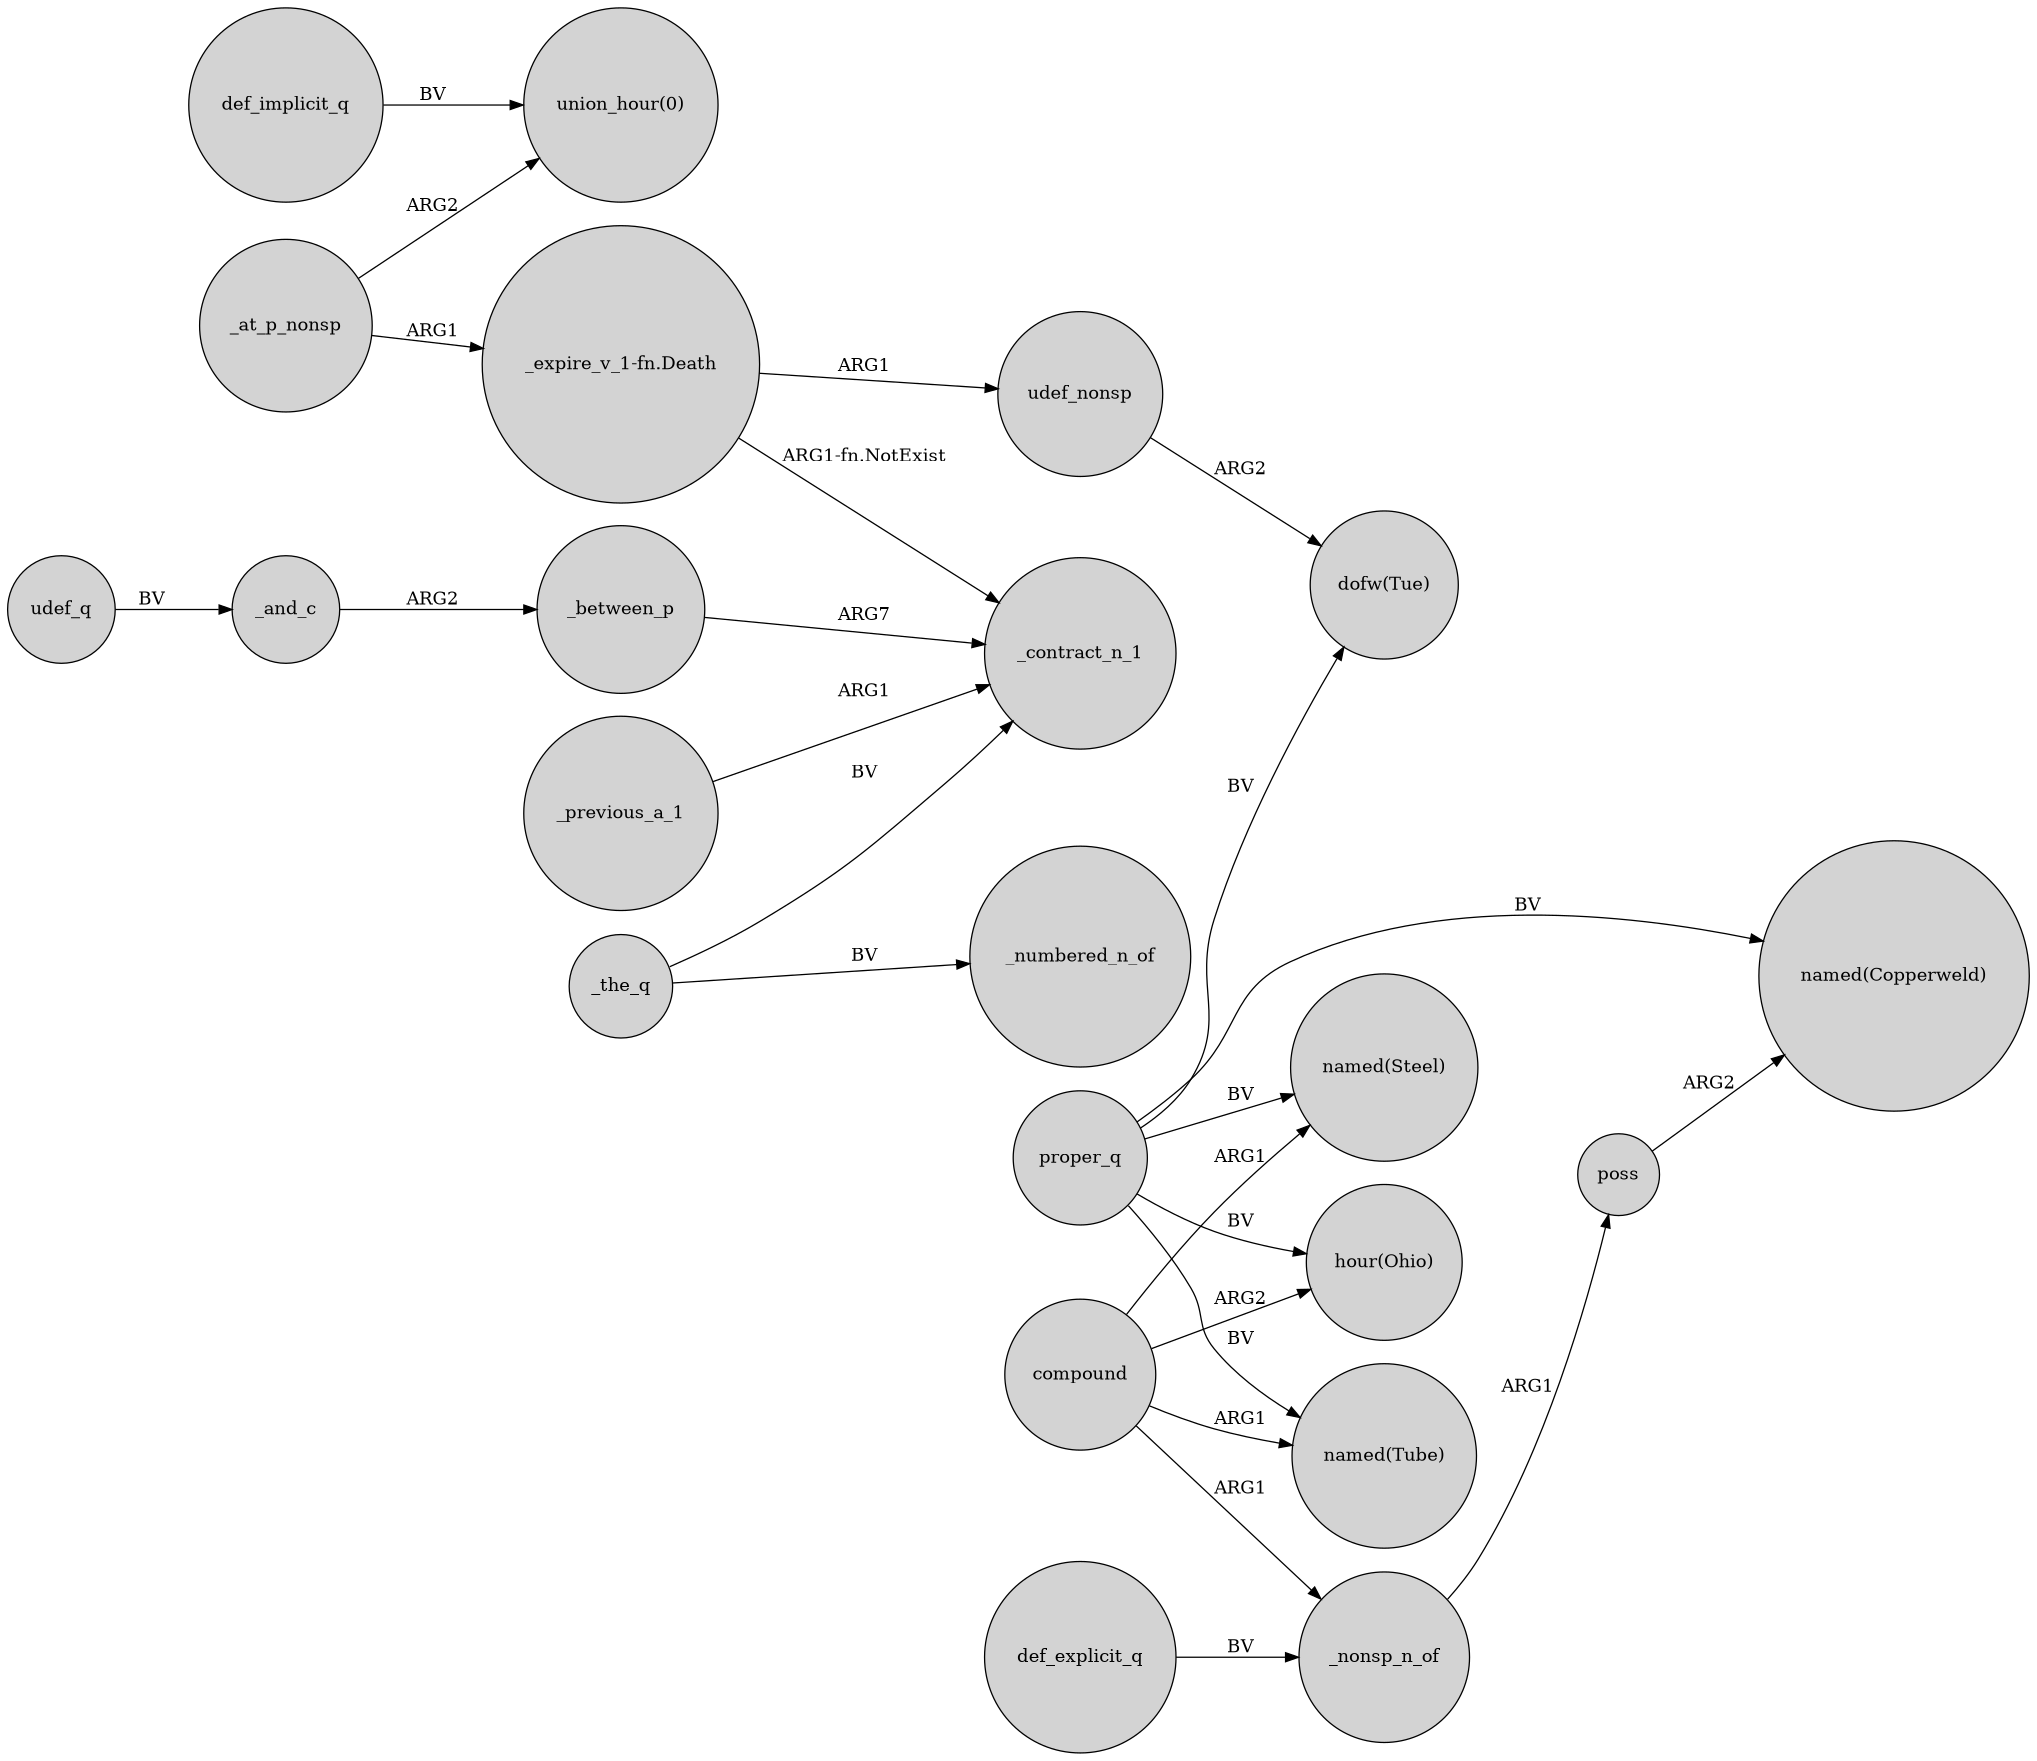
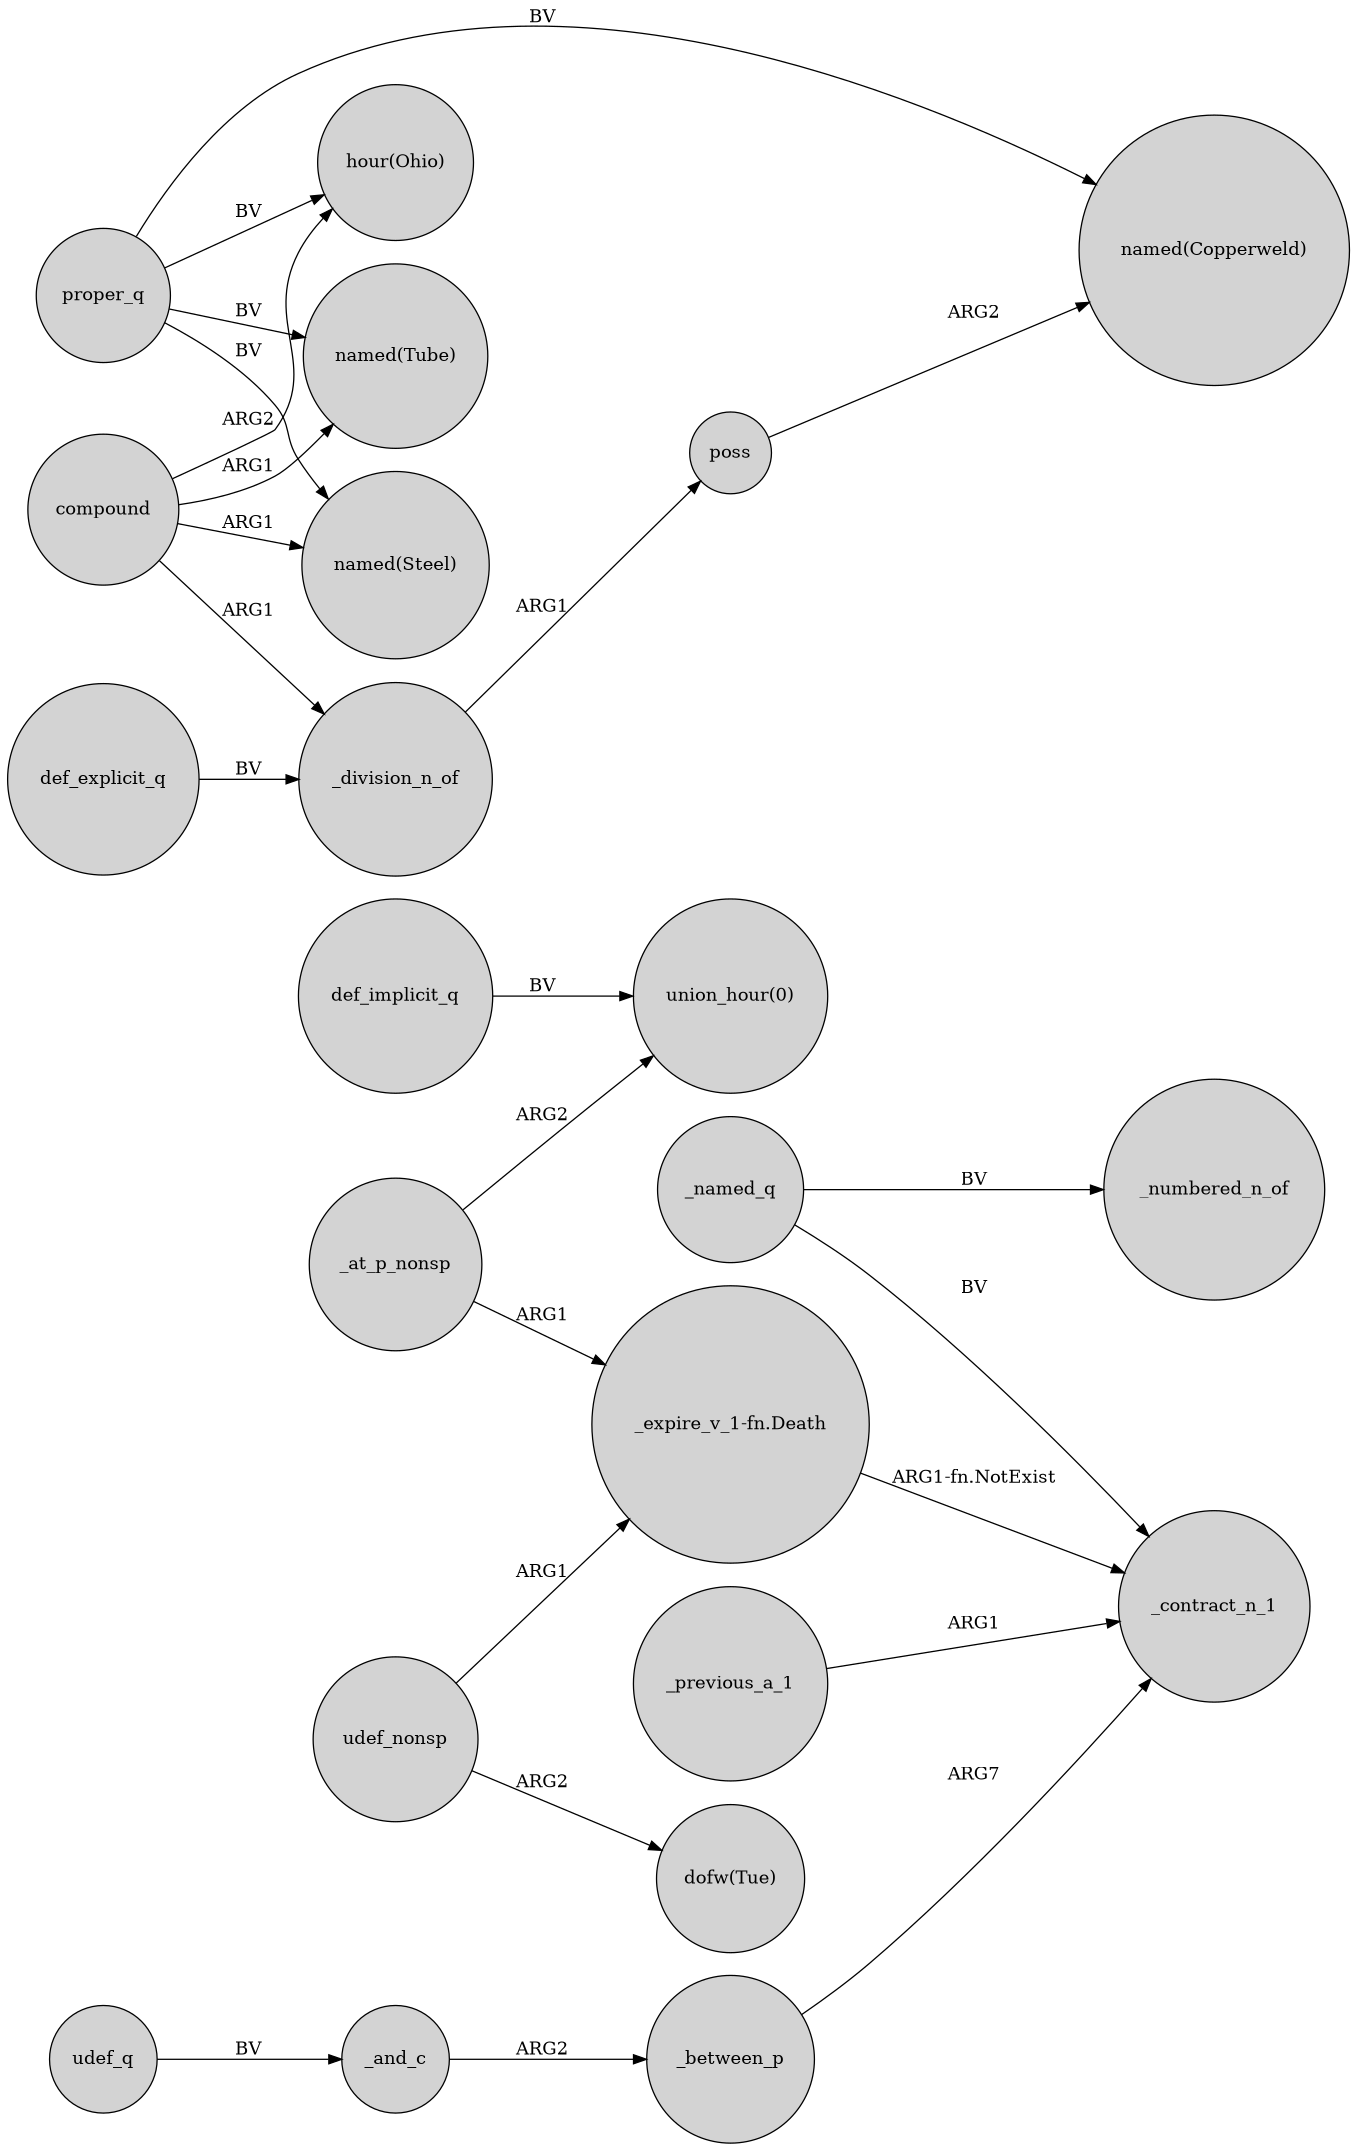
(872, 381) -> (538, 1606)
(1223, 894) -> none
(621, 986) -> (731, 1190)
(1384, 1657) -> (396, 779)
